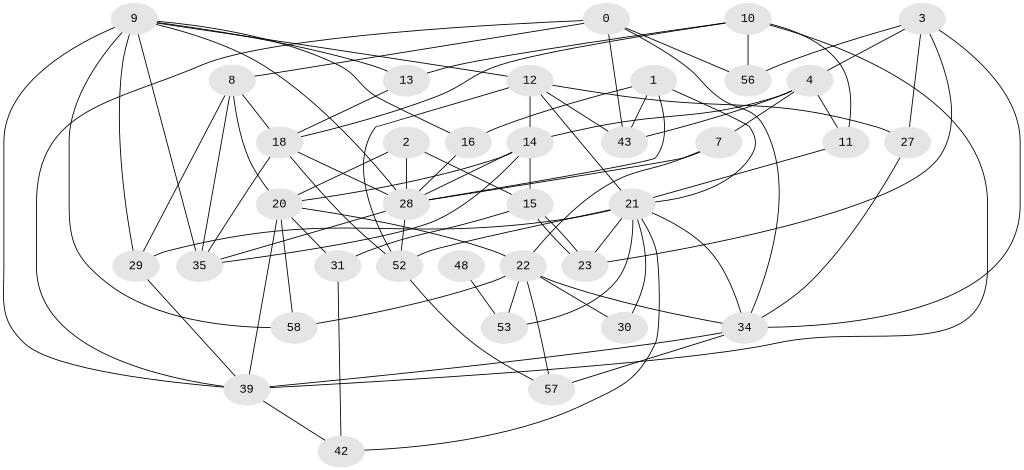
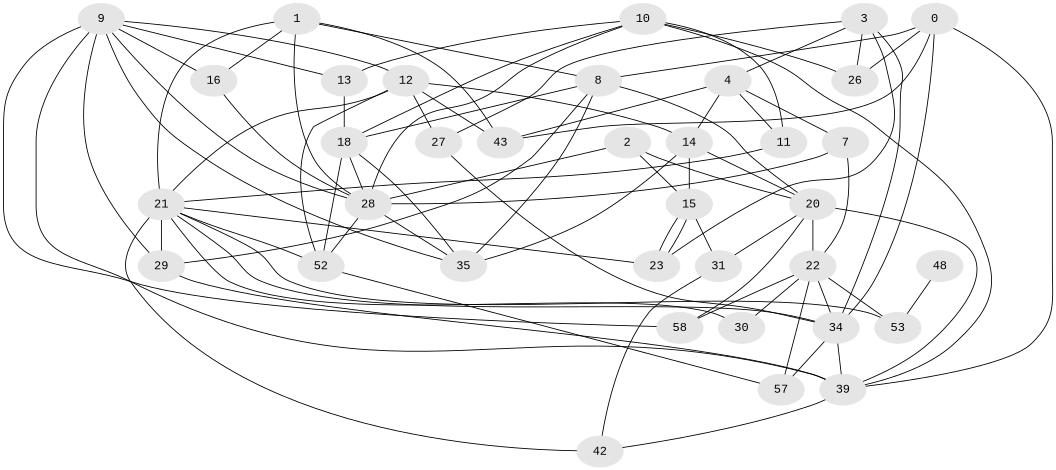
none -> (454, 51)
(748, 81) -> (855, 81)
(462, 177) -> (485, 97)
